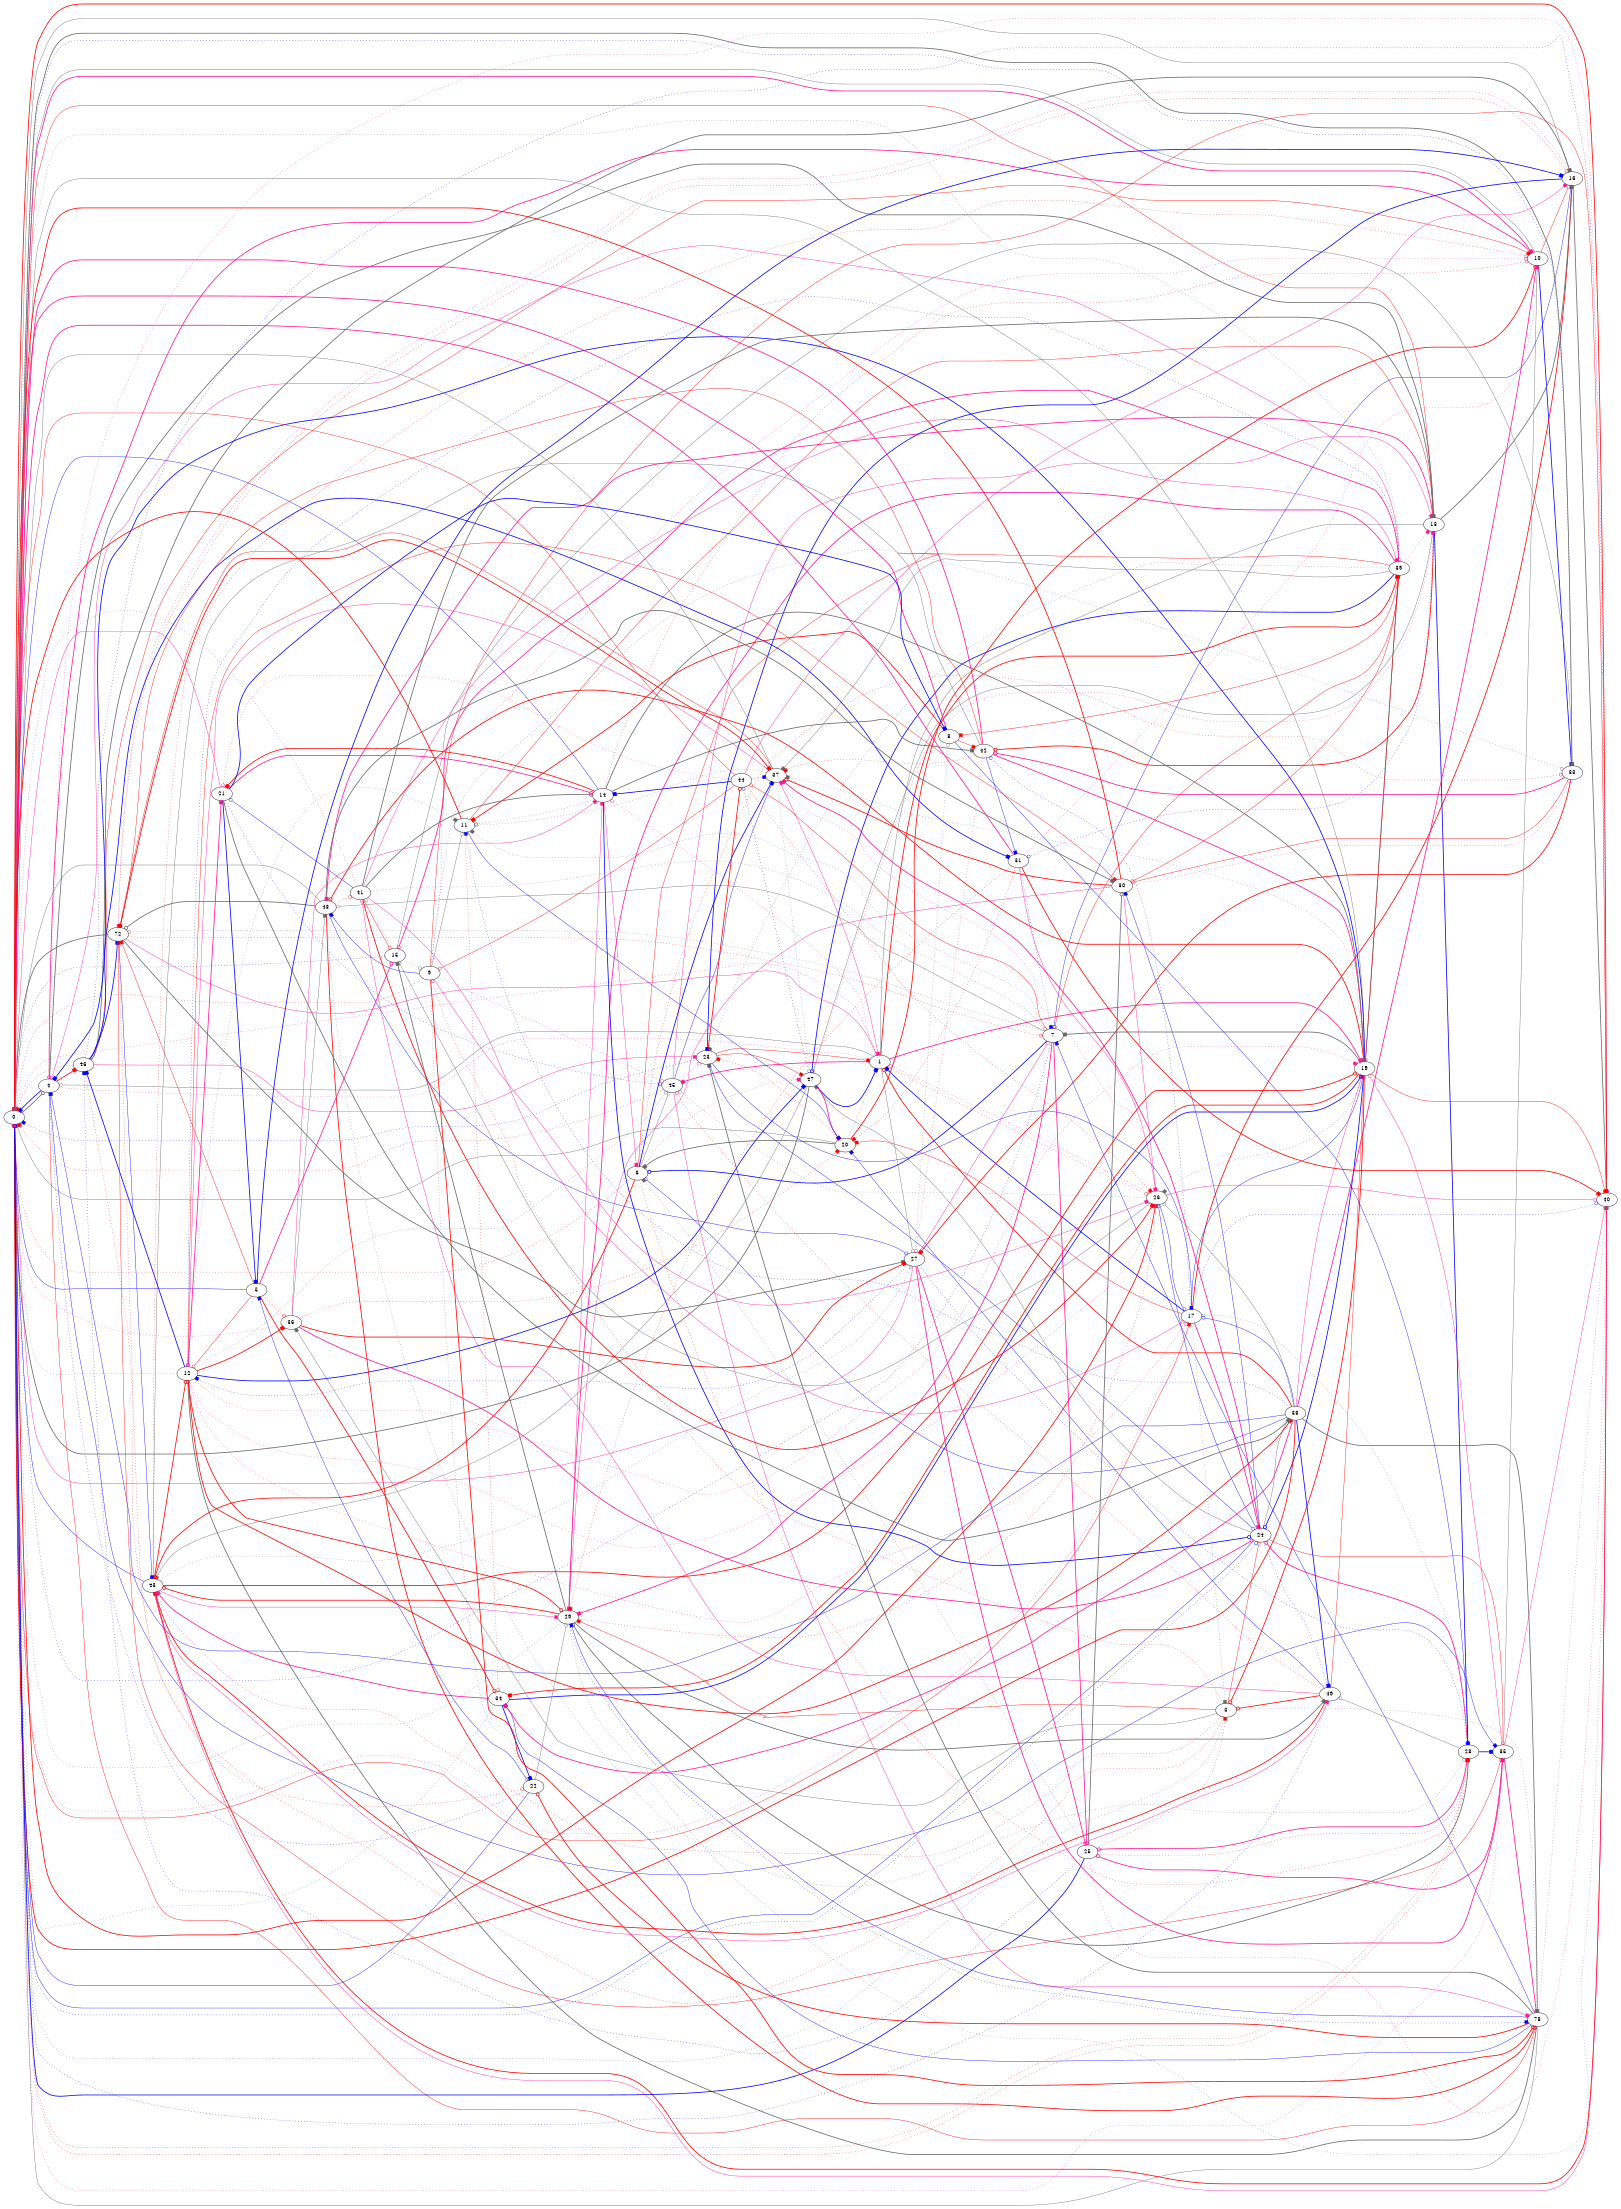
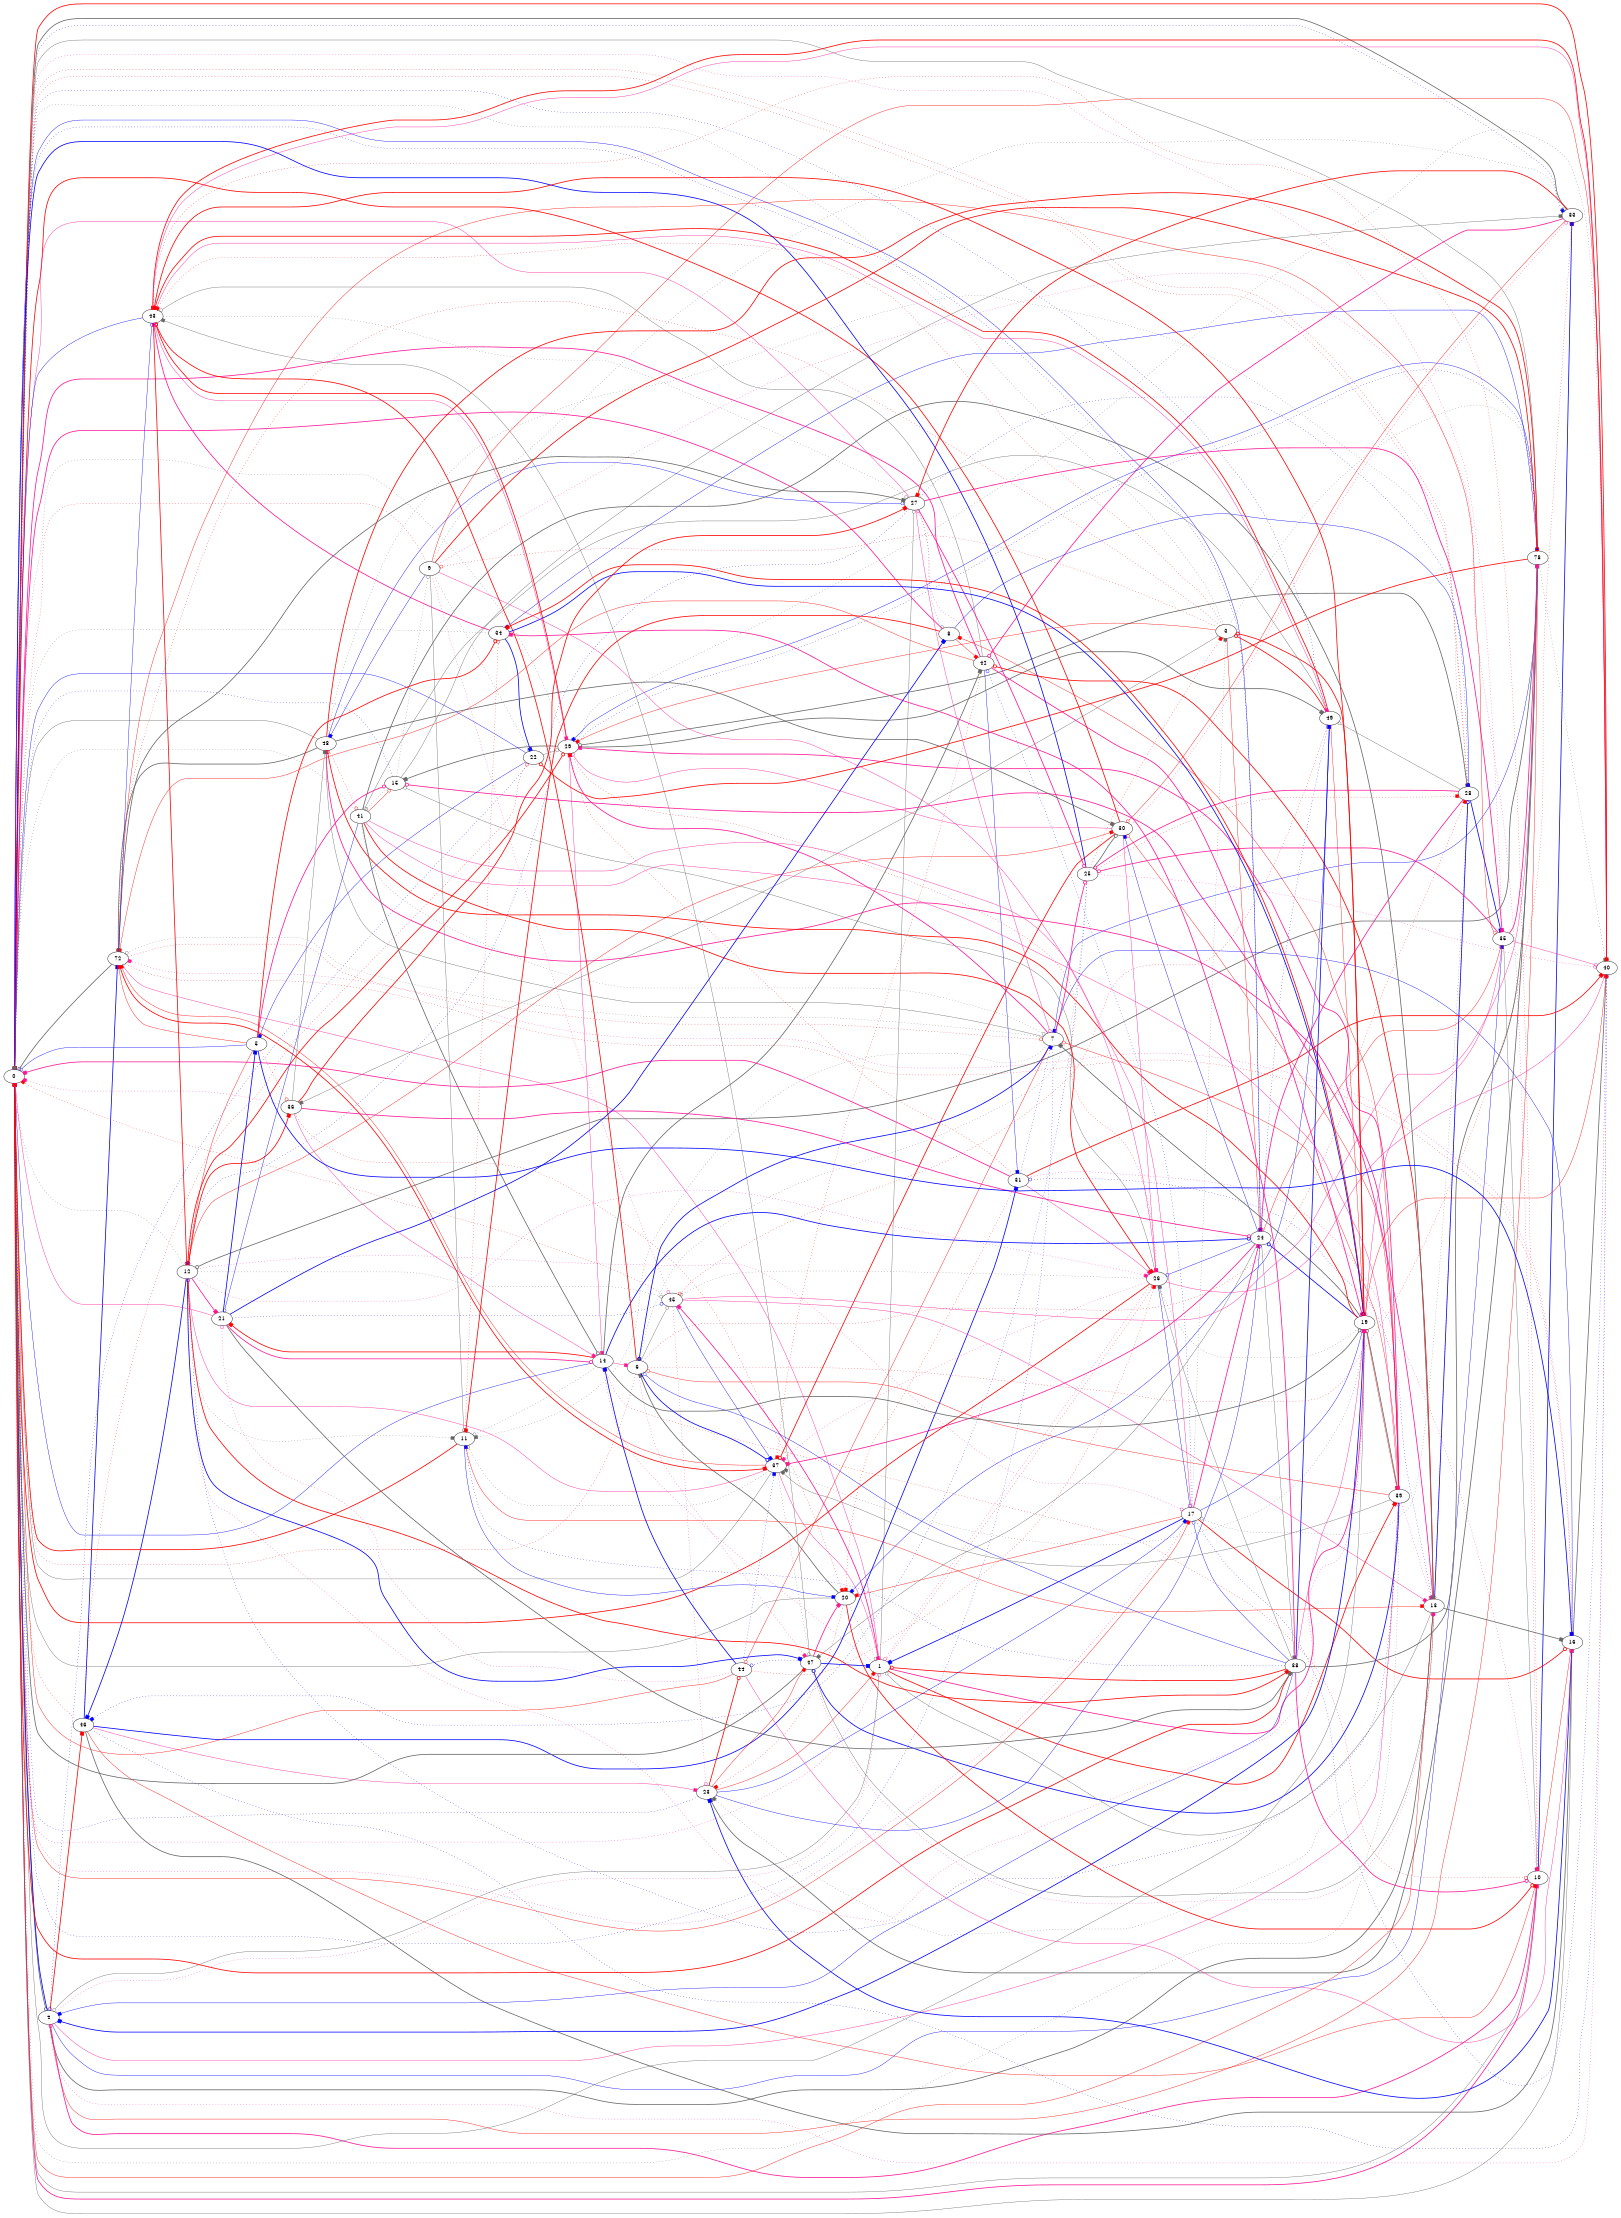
(593, 885) -> none
(135, 1258) -> (133, 639)
(657, 1527) -> (842, 512)
(289, 2015) -> (568, 149)
